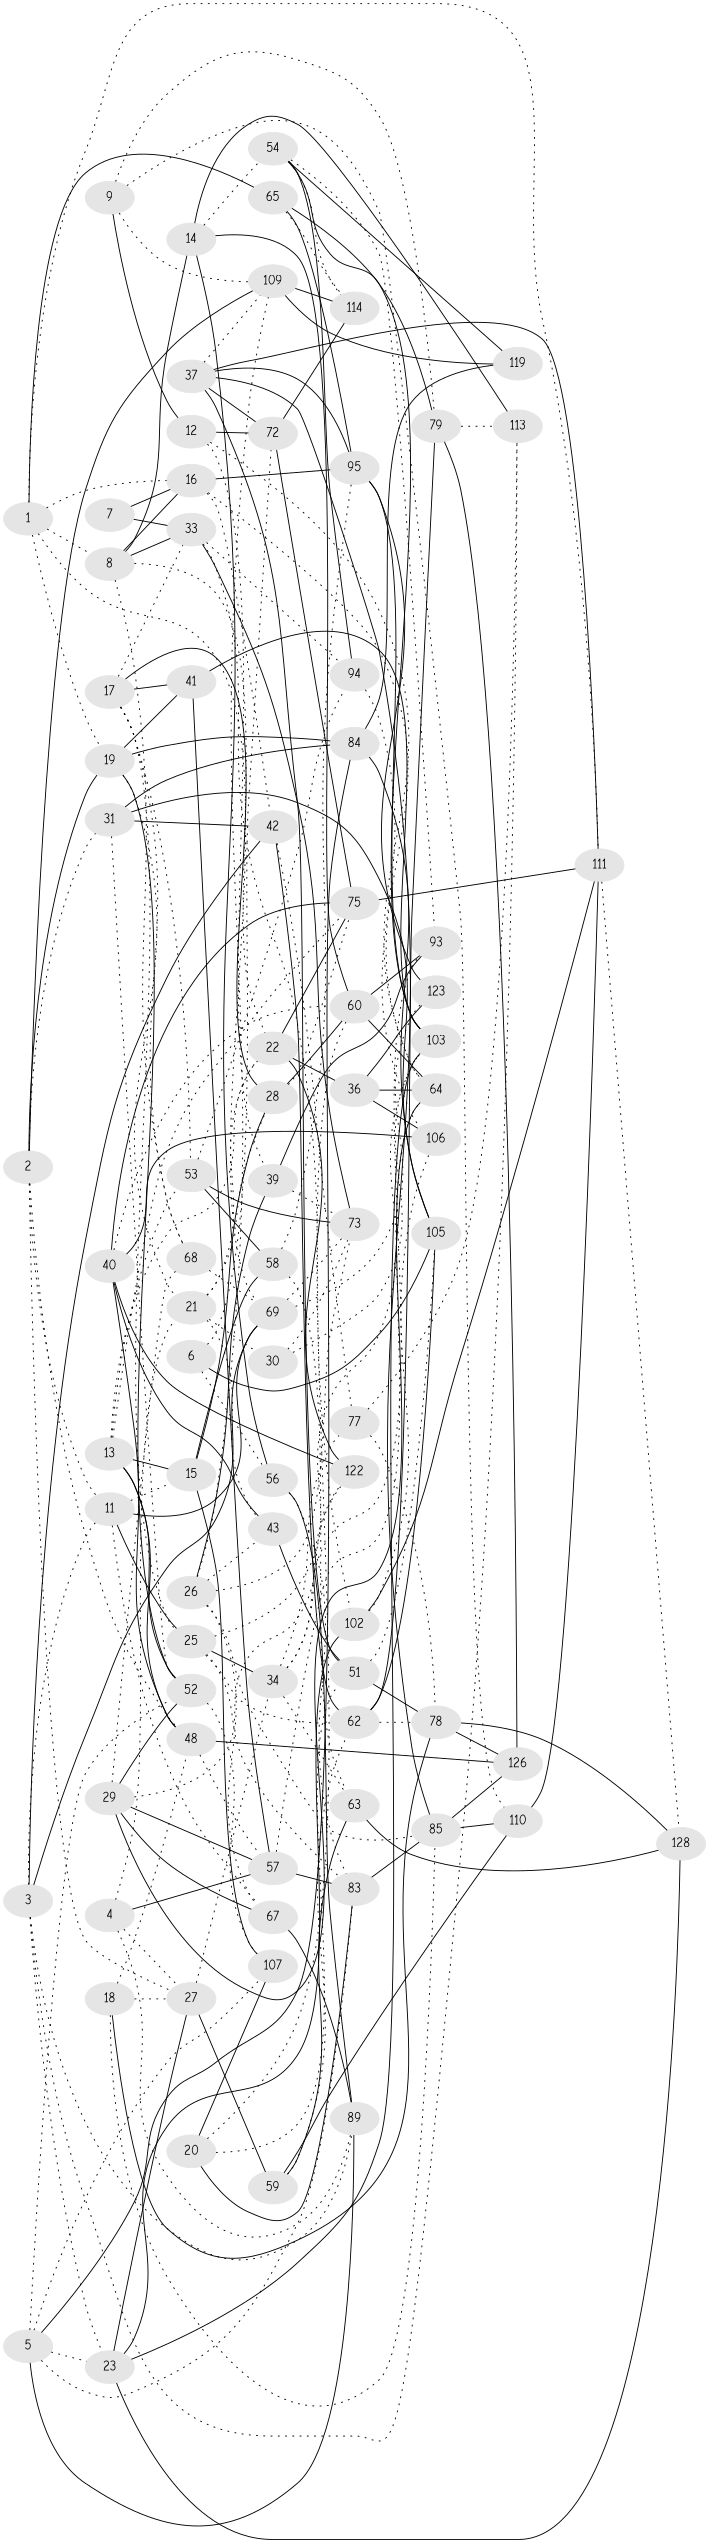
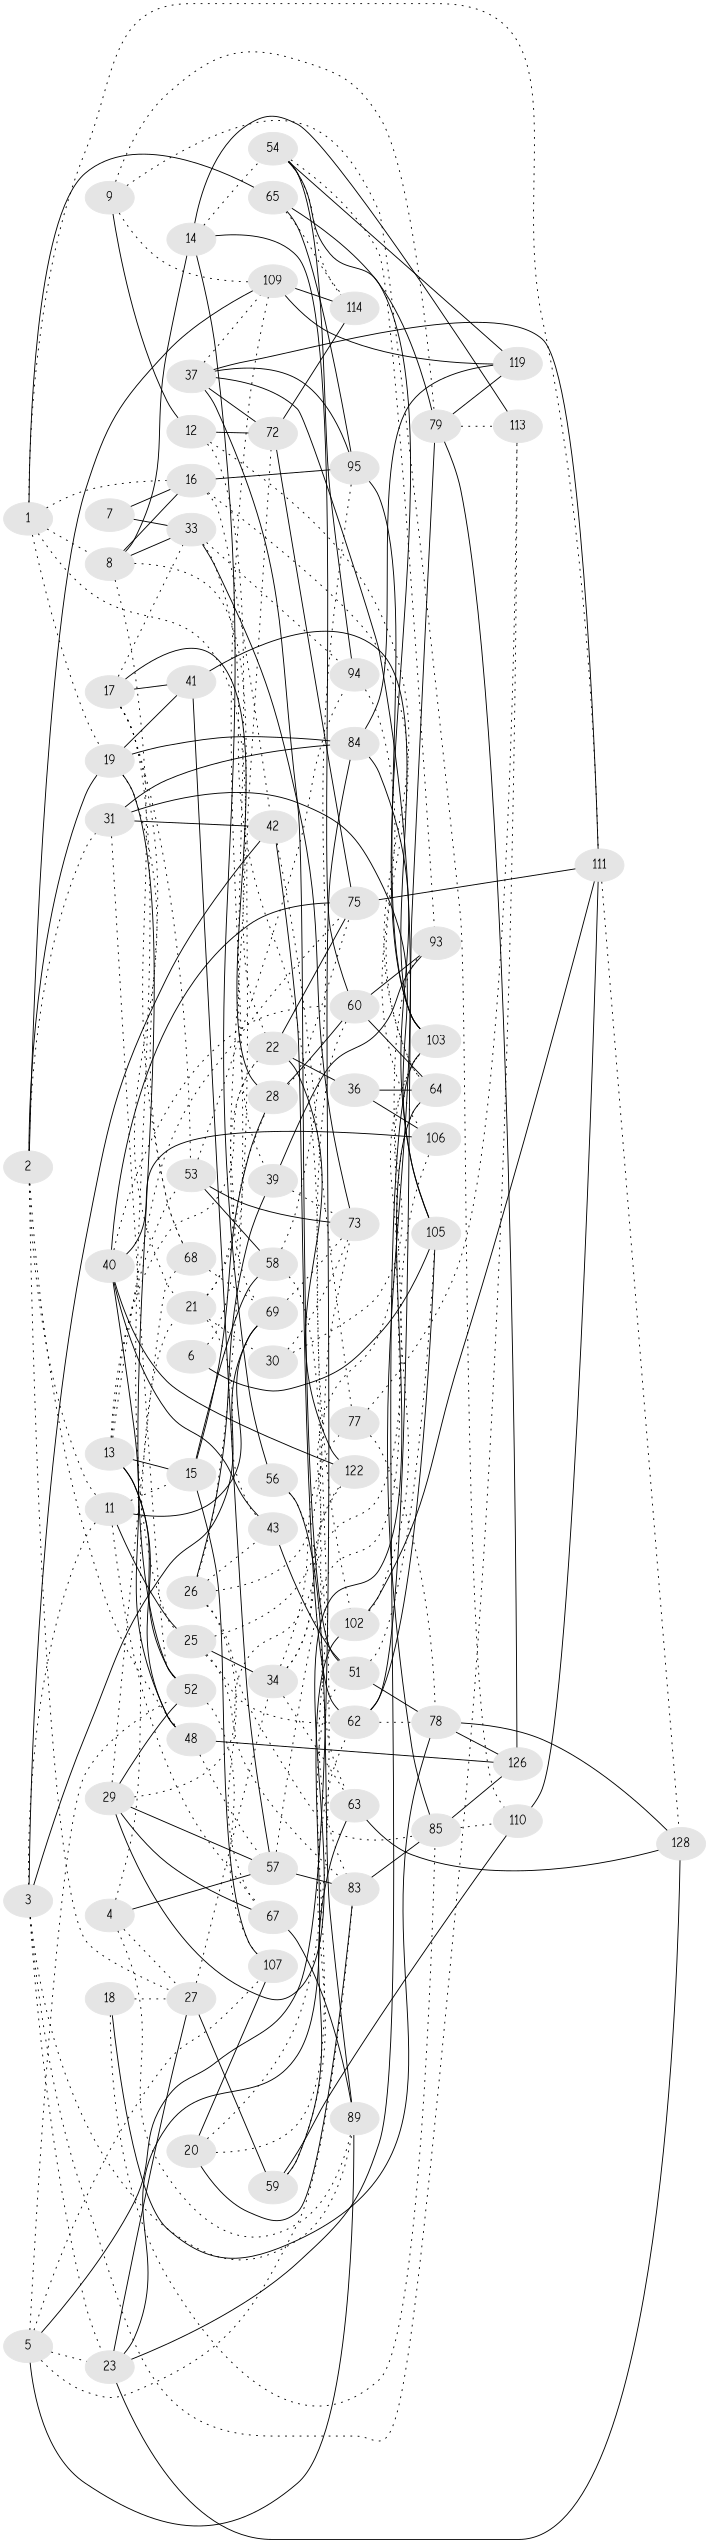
none -> (477, 395)
(436, 992) -> none
(220, 1400) -> none
(477, 1826) -> (477, 1826)
(156, 1871) -> none
